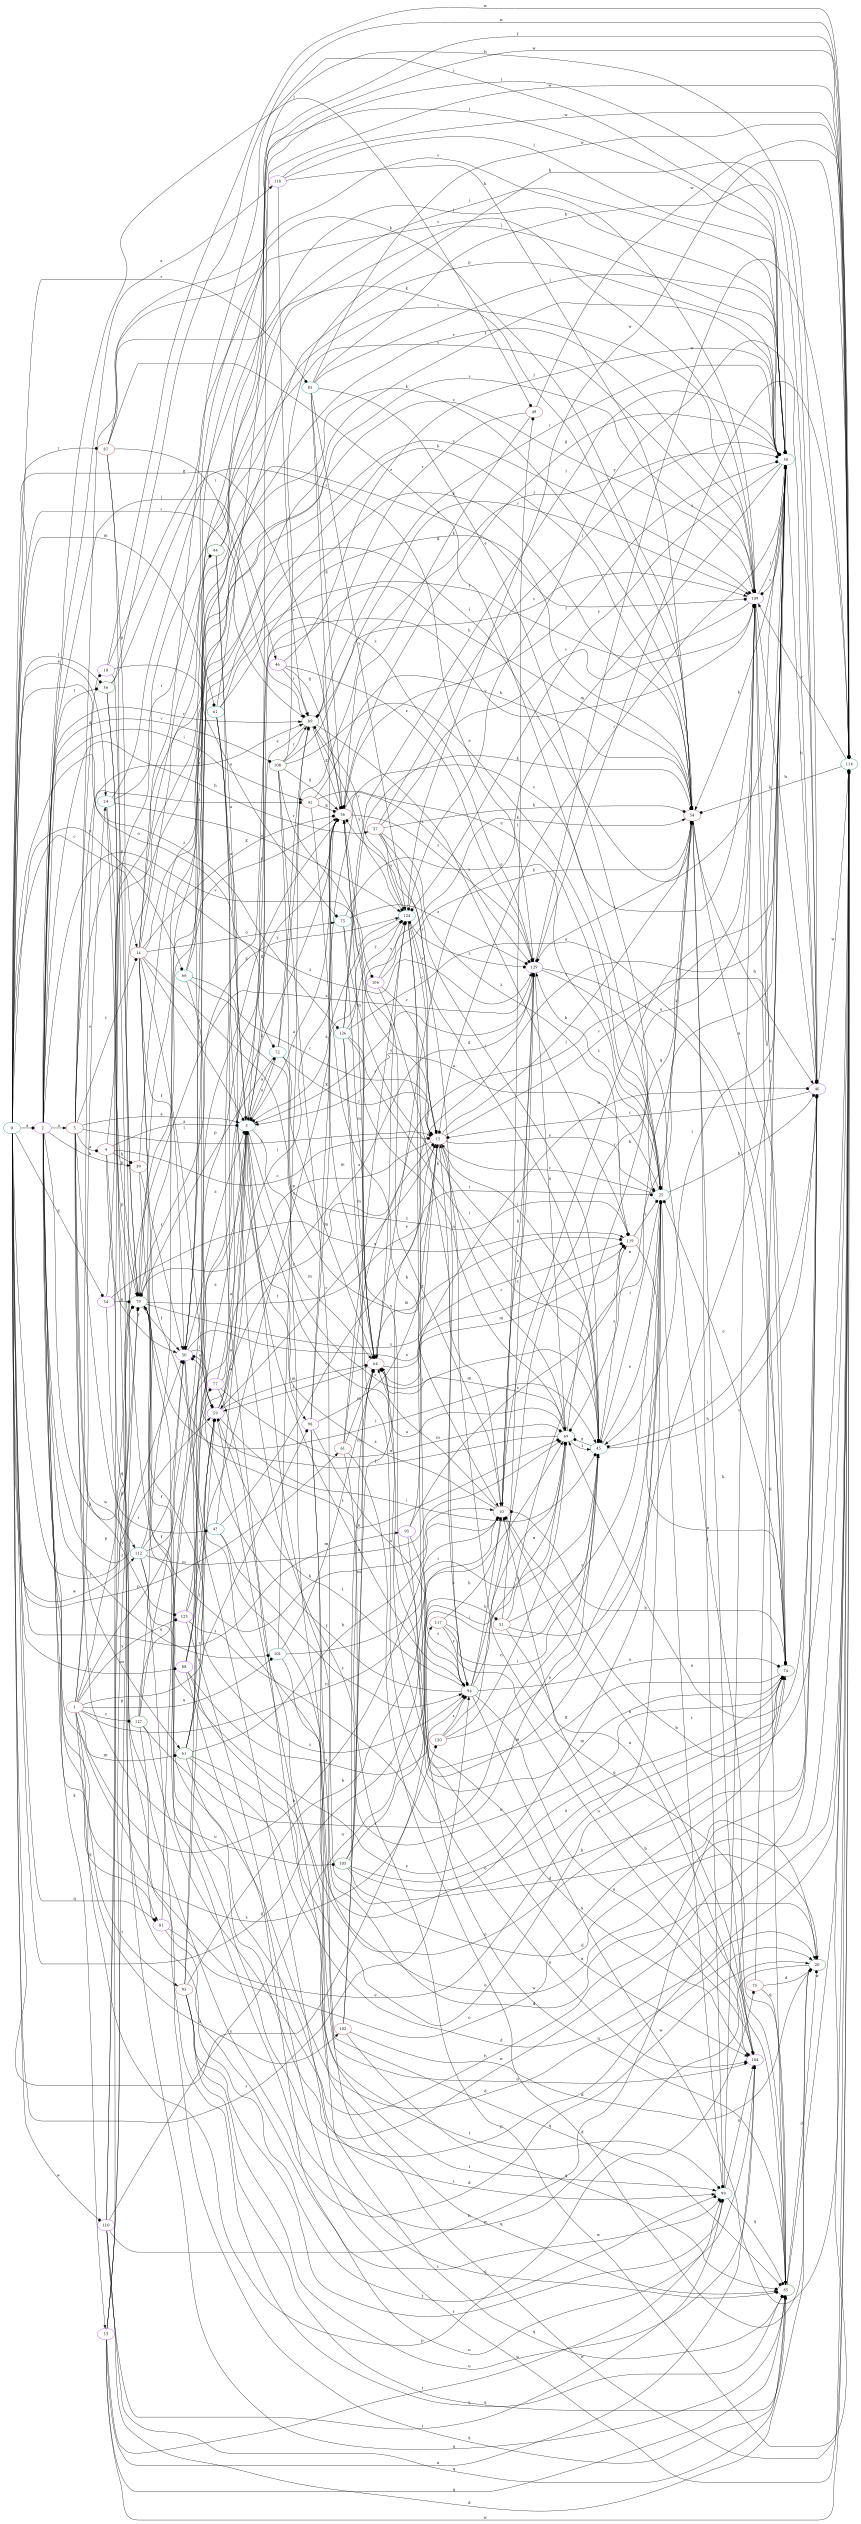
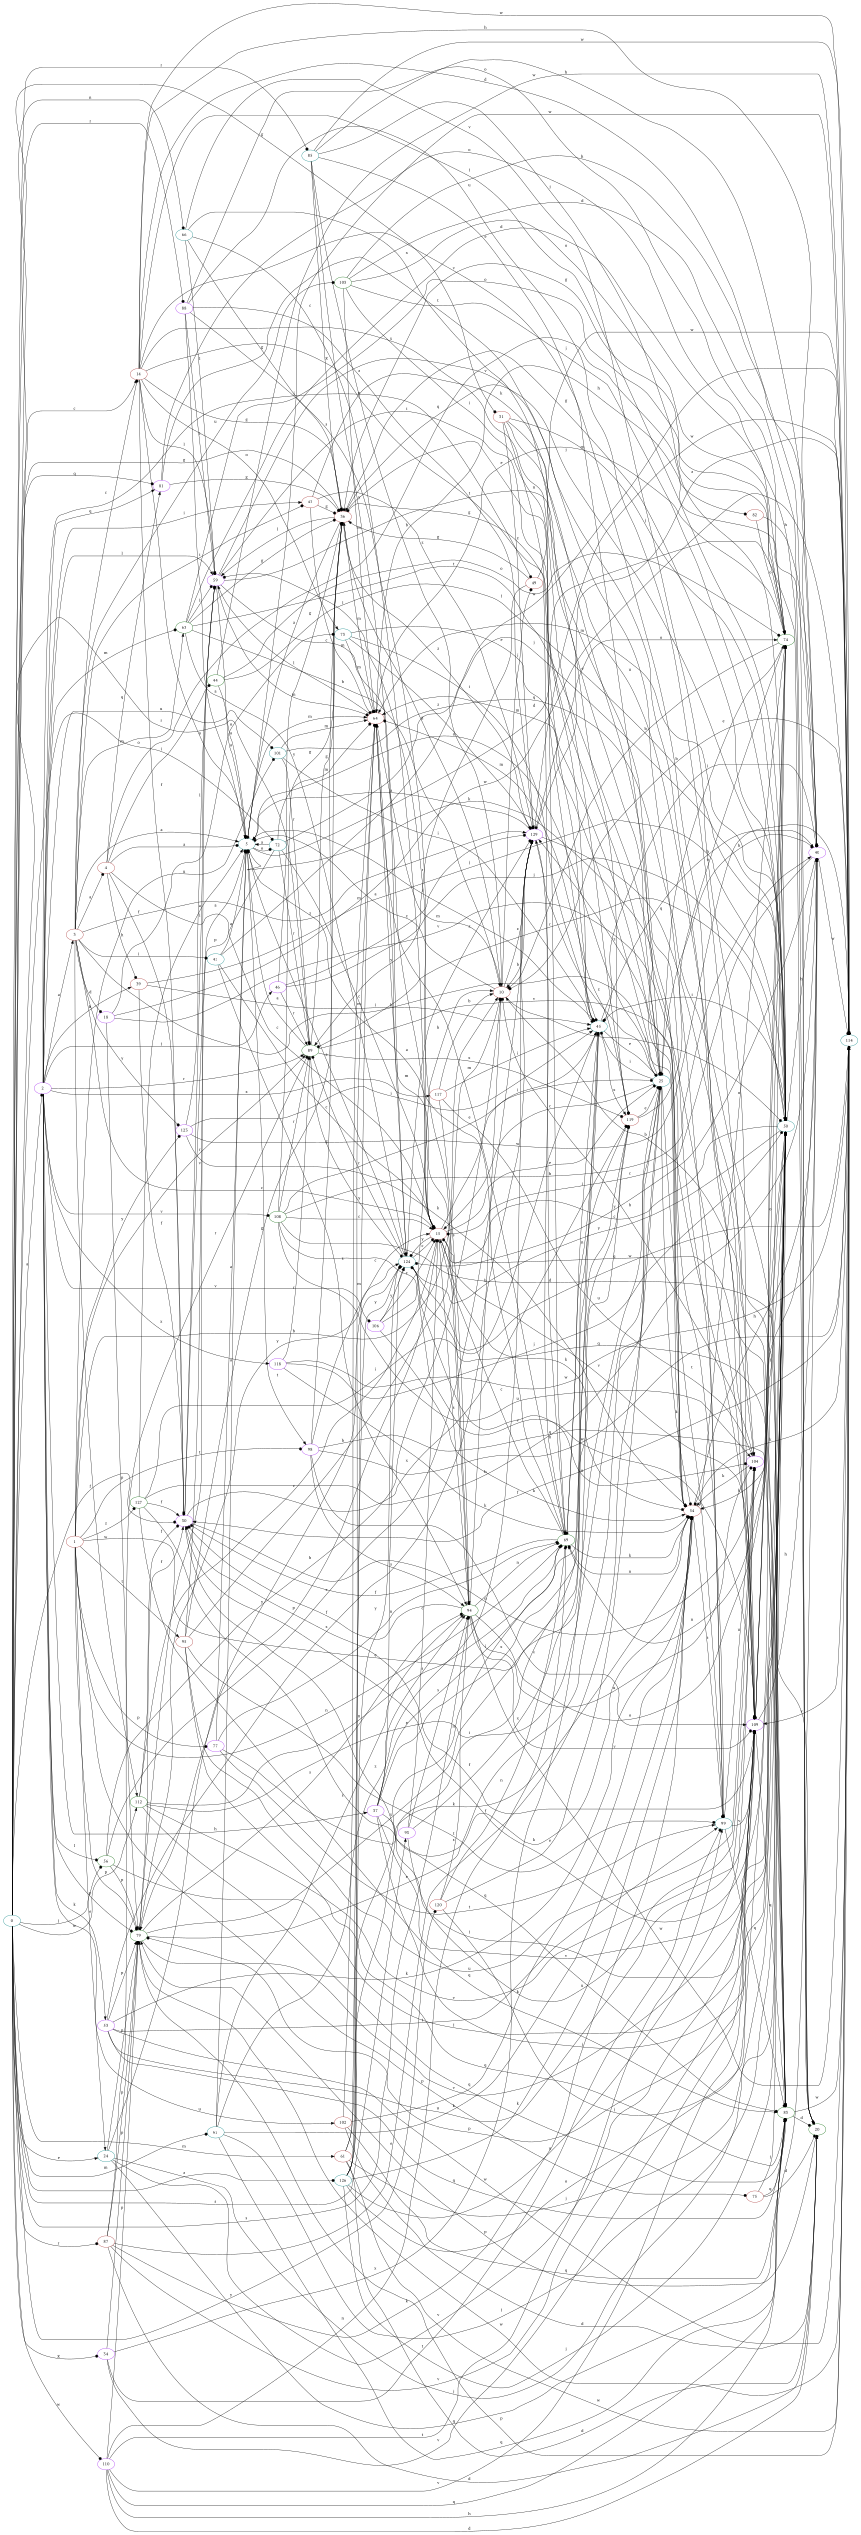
none -> (755, 515)
(376, 829) -> (376, 1811)
(398, 1475) -> (588, 313)
(139, 1553) -> (139, 1802)
